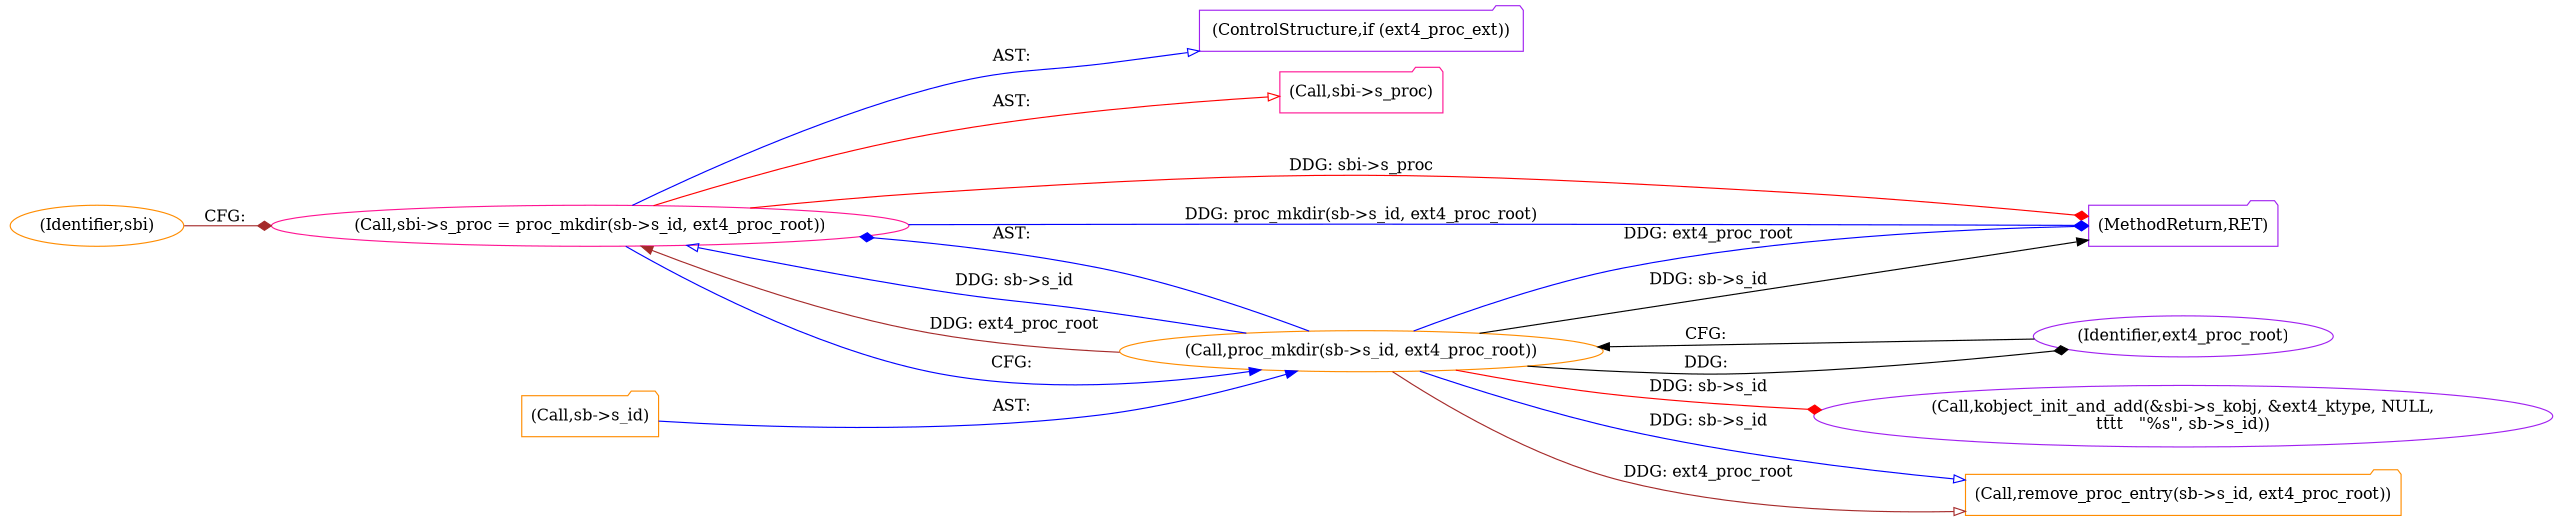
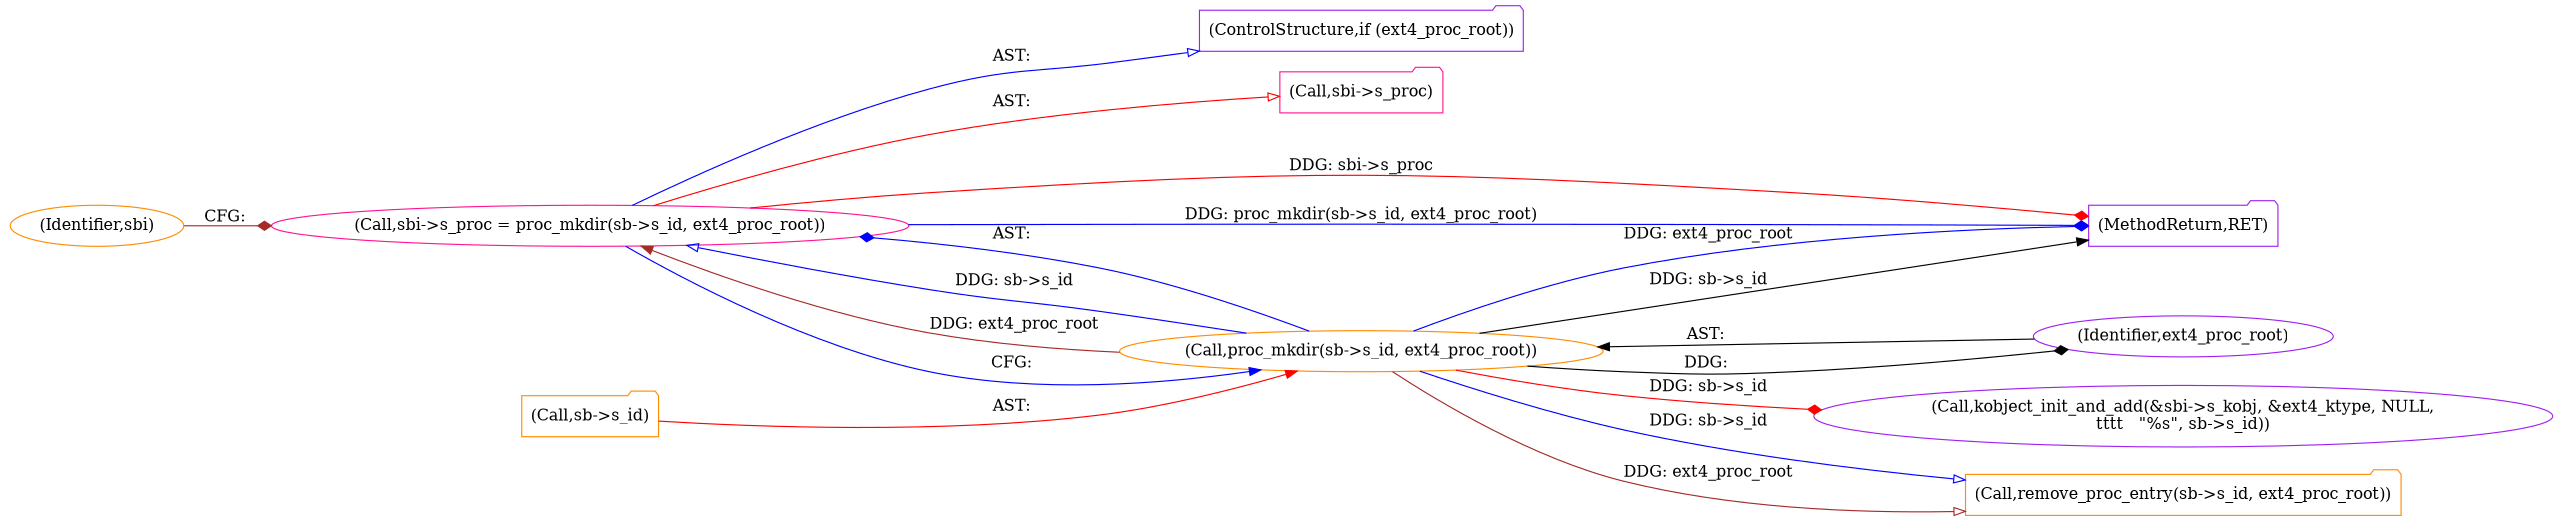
(1361, 31) -> (1361, 31)
(1708, 335) -> (1708, 335)
(975, 425) -> (975, 425)
